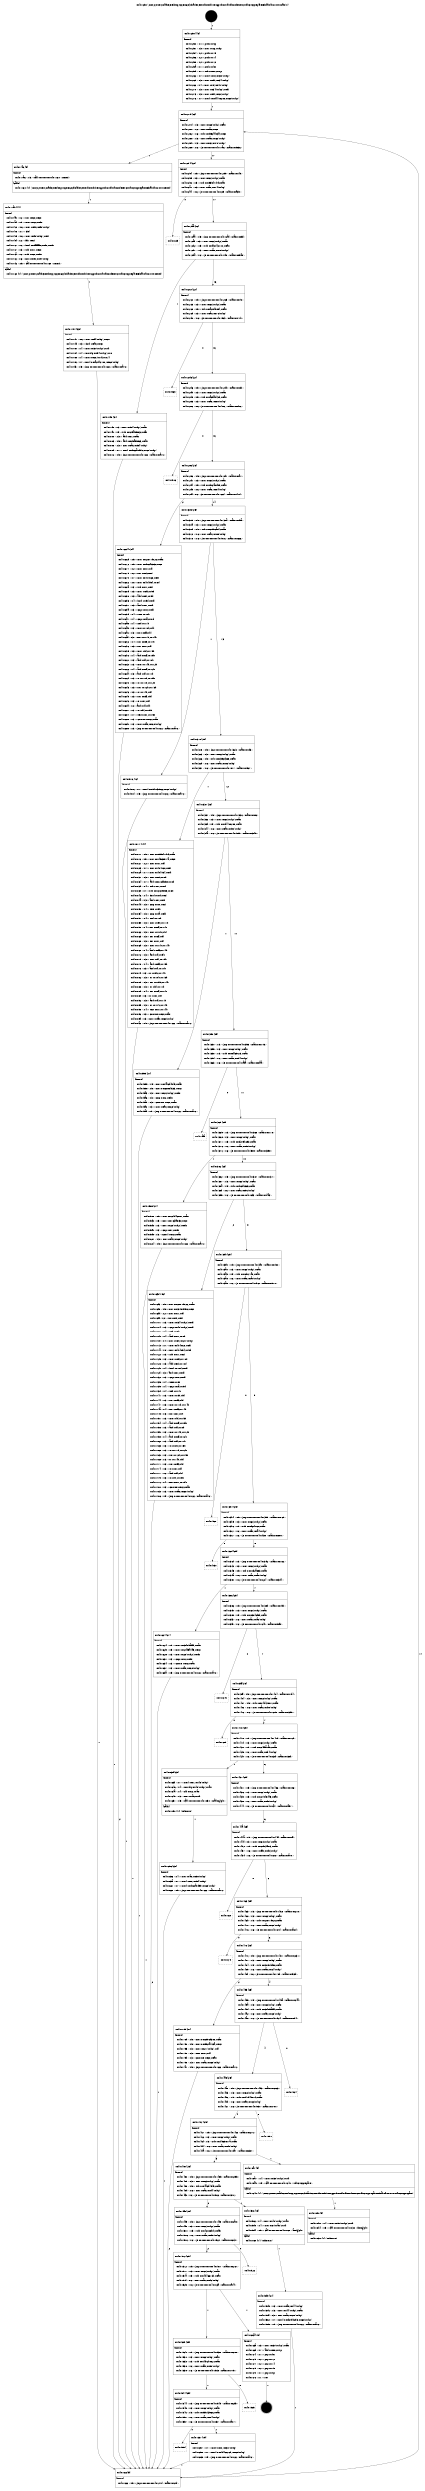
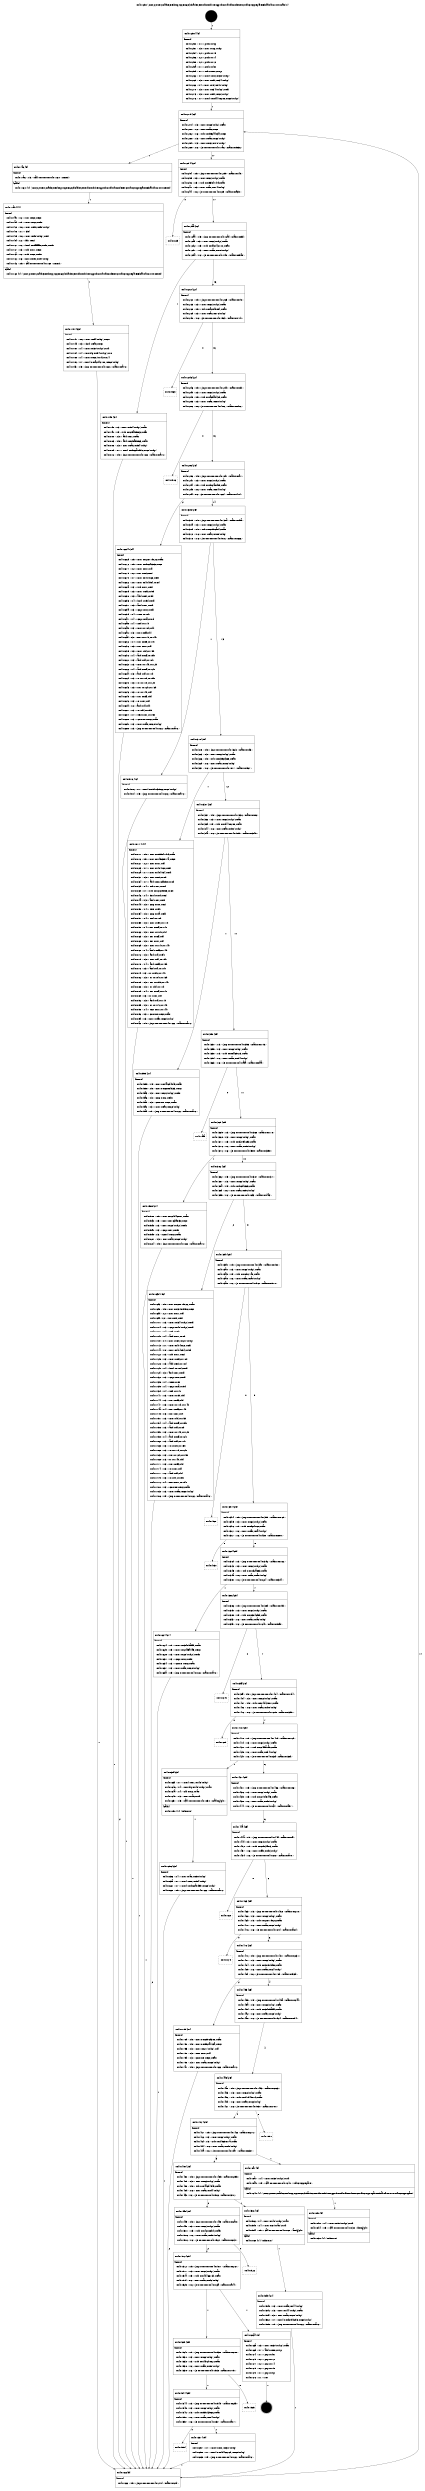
(291, 2092) -> none
